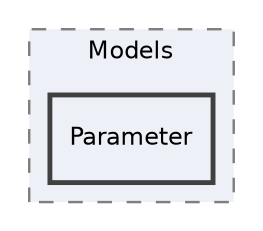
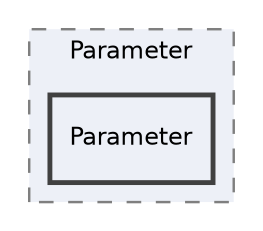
(131, 52) -> (131, 52)
